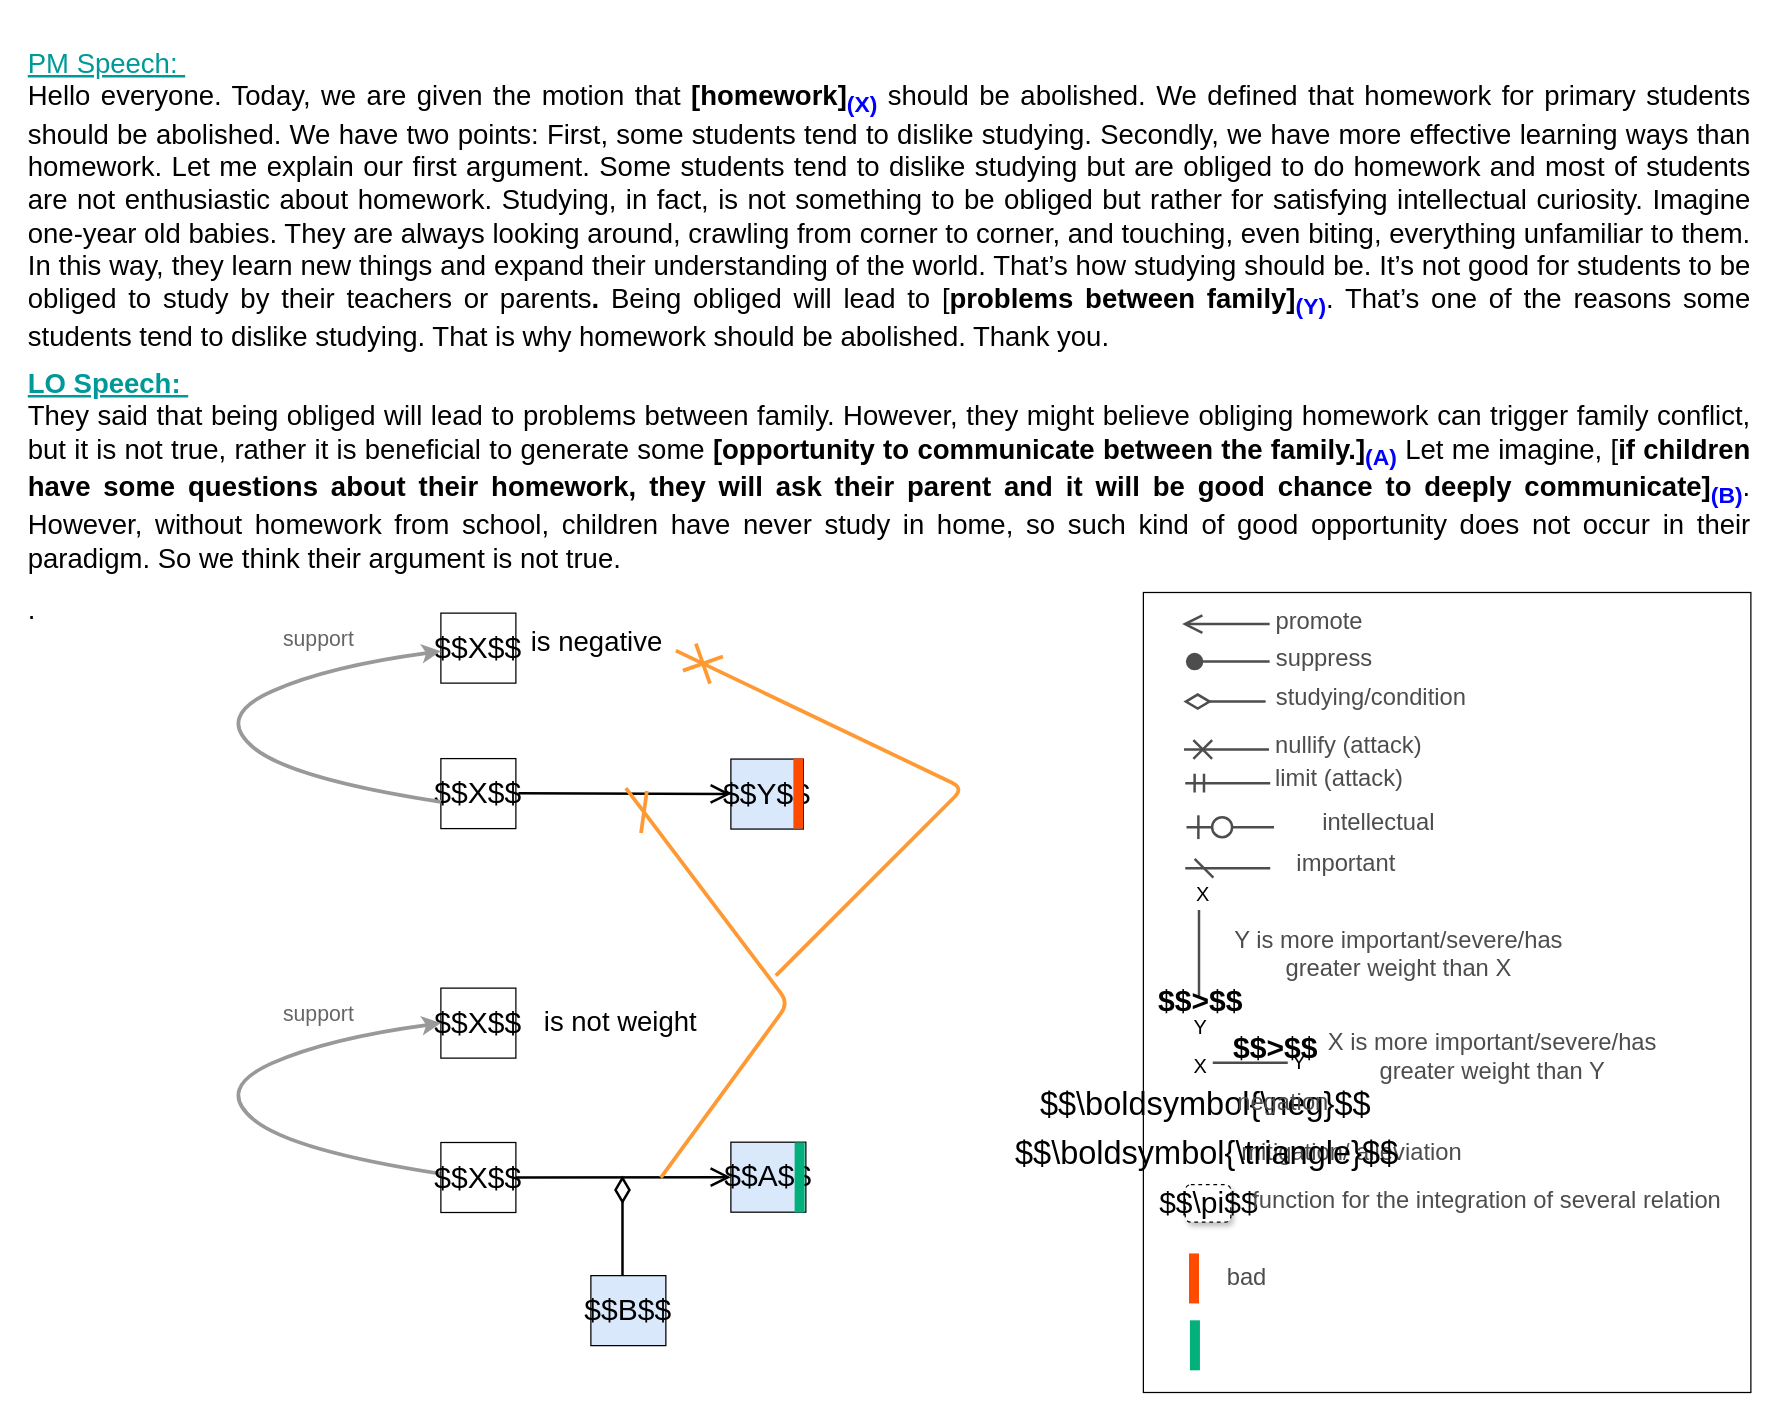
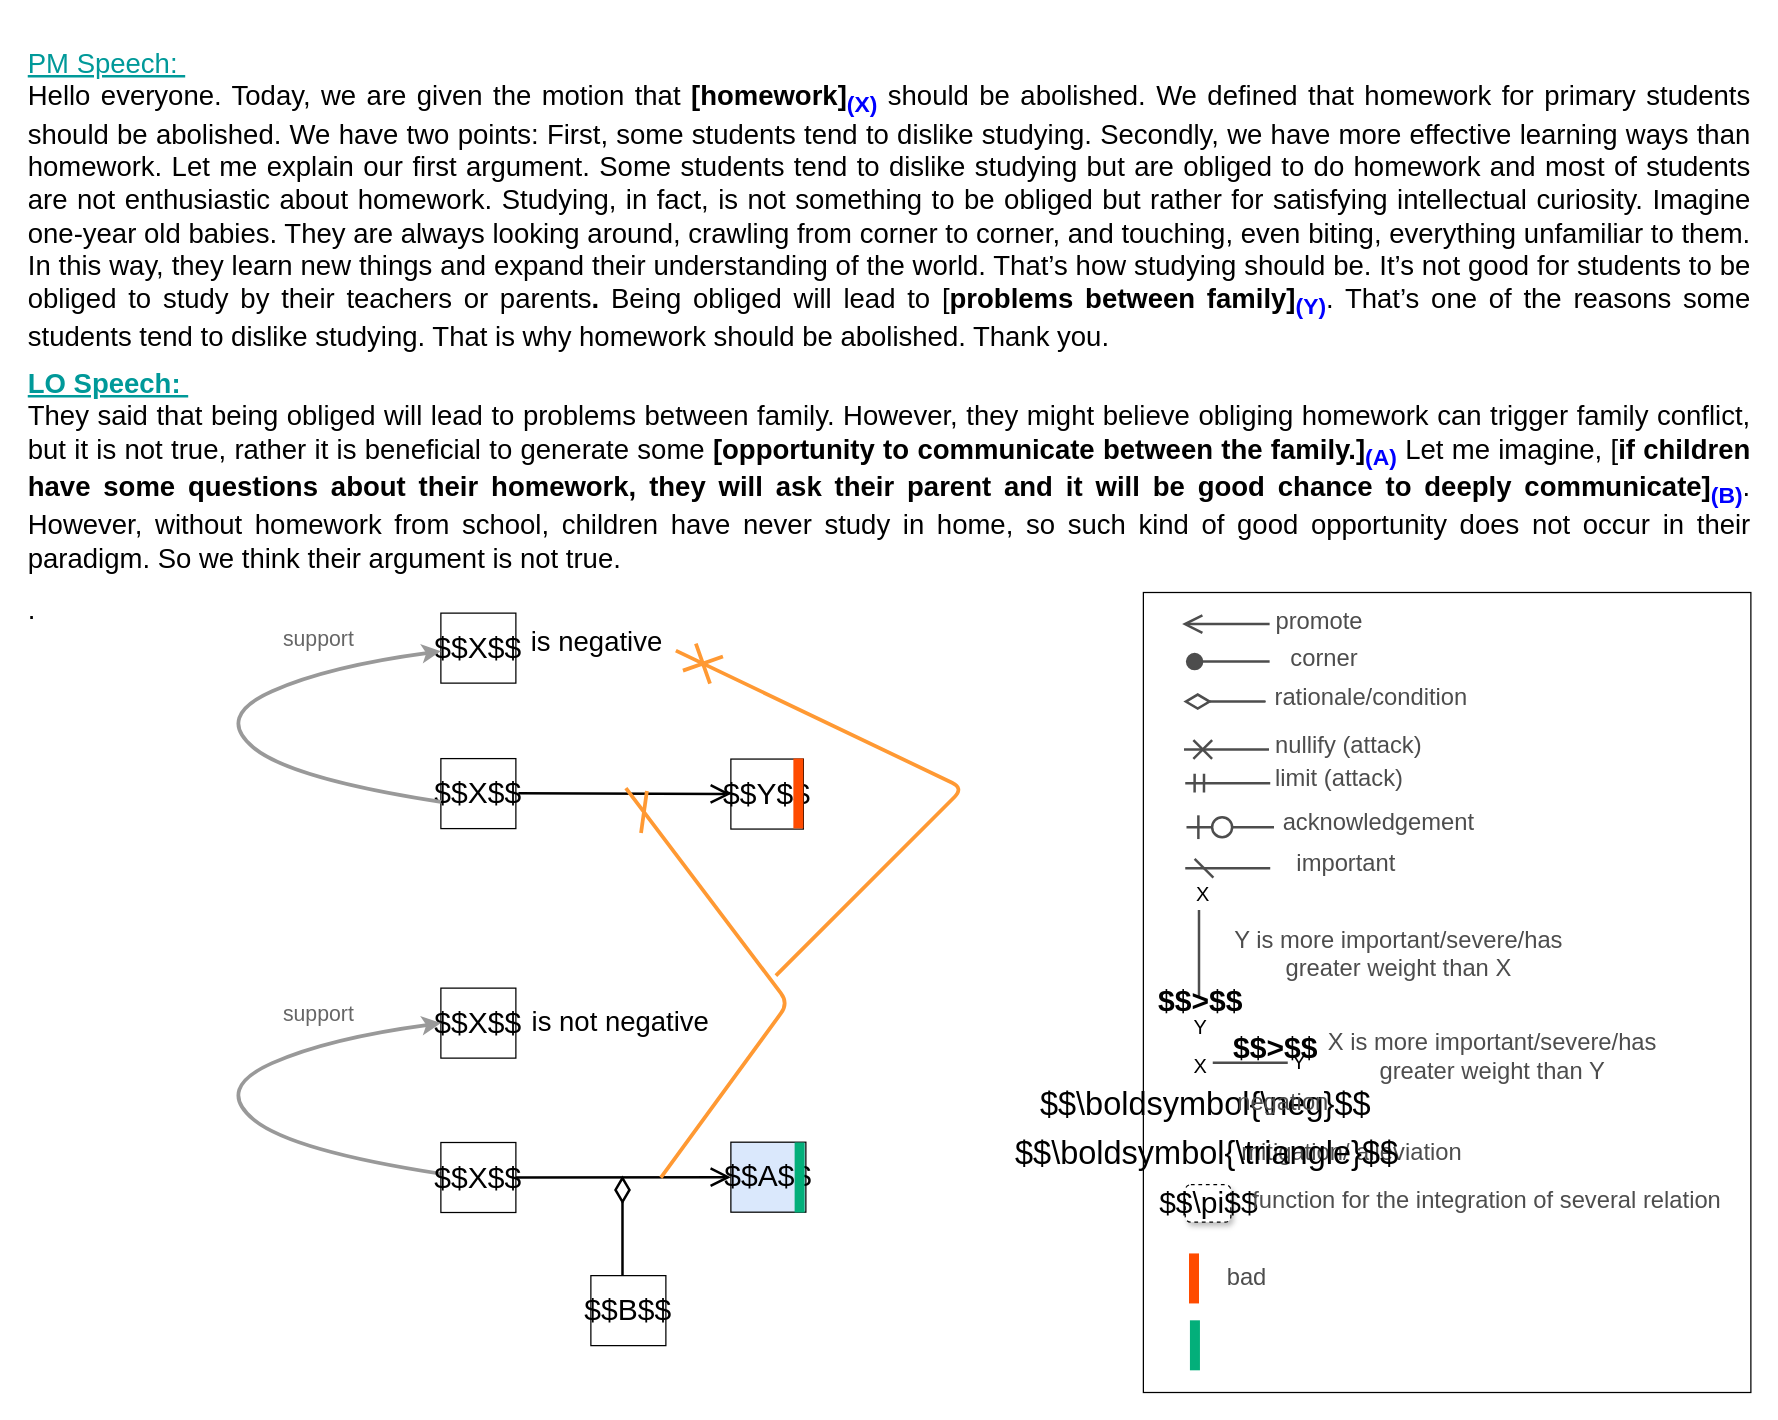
(1324, 659) -> (1324, 659)
(1371, 698) -> (1371, 698)
(767, 794) -> (767, 794)
(1379, 823) -> (1379, 823)
(621, 1023) -> (621, 1023)
(628, 1311) -> (628, 1311)
